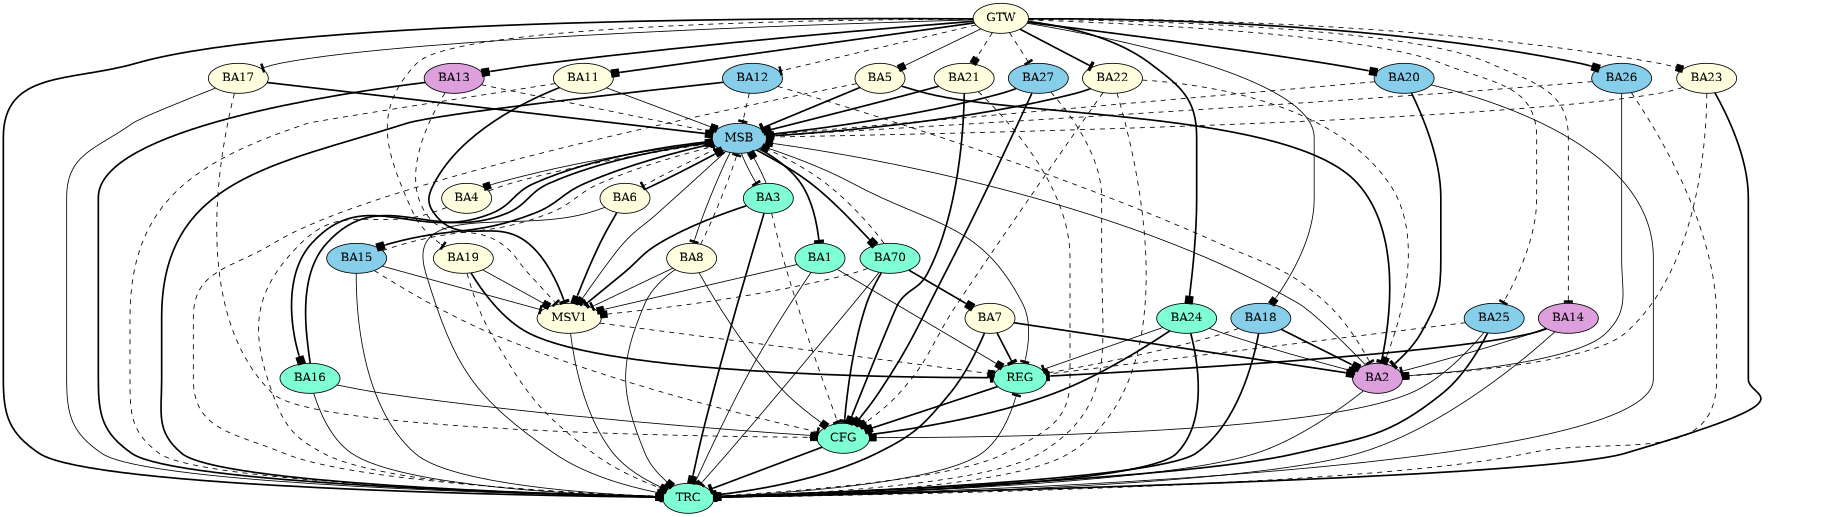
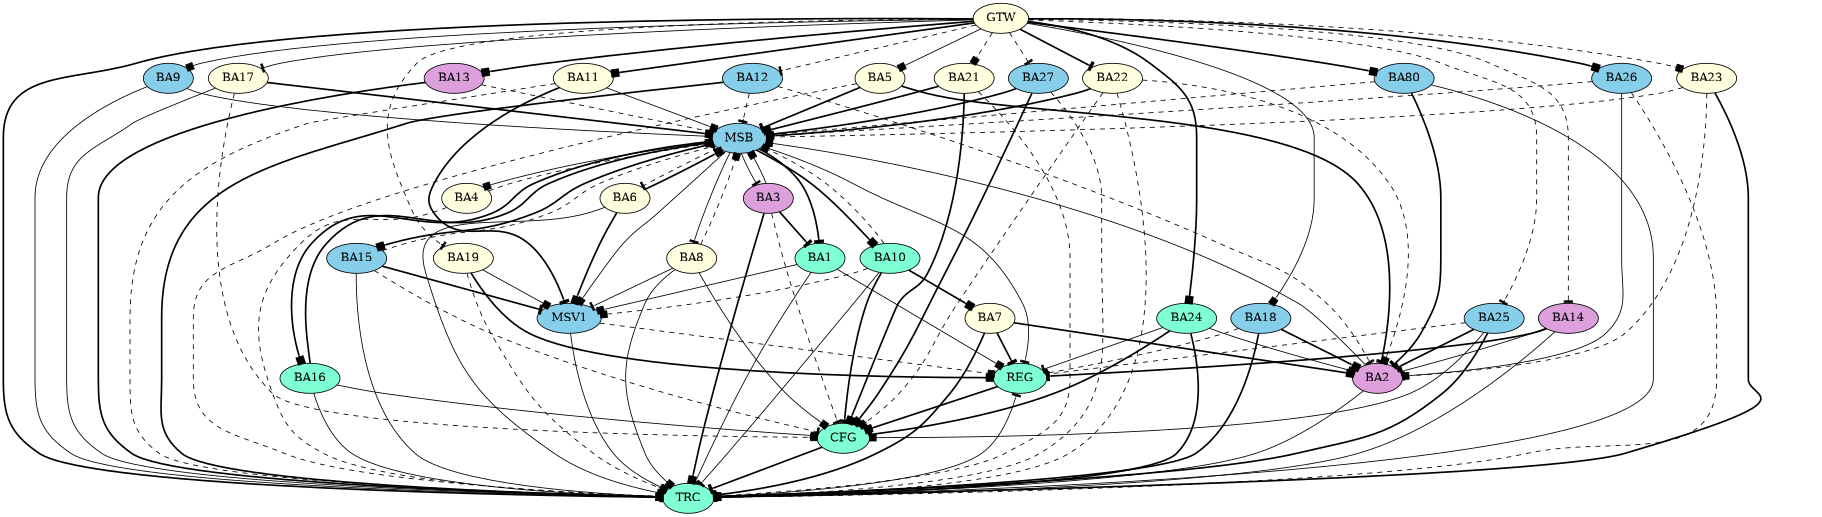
none -> (168, 78)
(1404, 78) -> (1404, 78)
(768, 198) -> (768, 198)
(720, 202) -> (720, 202)
(424, 209) -> none
(660, 243) -> (793, 227)
(890, 258) -> (890, 258)
(460, 288) -> (460, 288)
(1619, 316) -> (1619, 316)
(569, 318) -> (569, 318)
none -> (1424, 354)
(701, 367) -> (701, 367)
